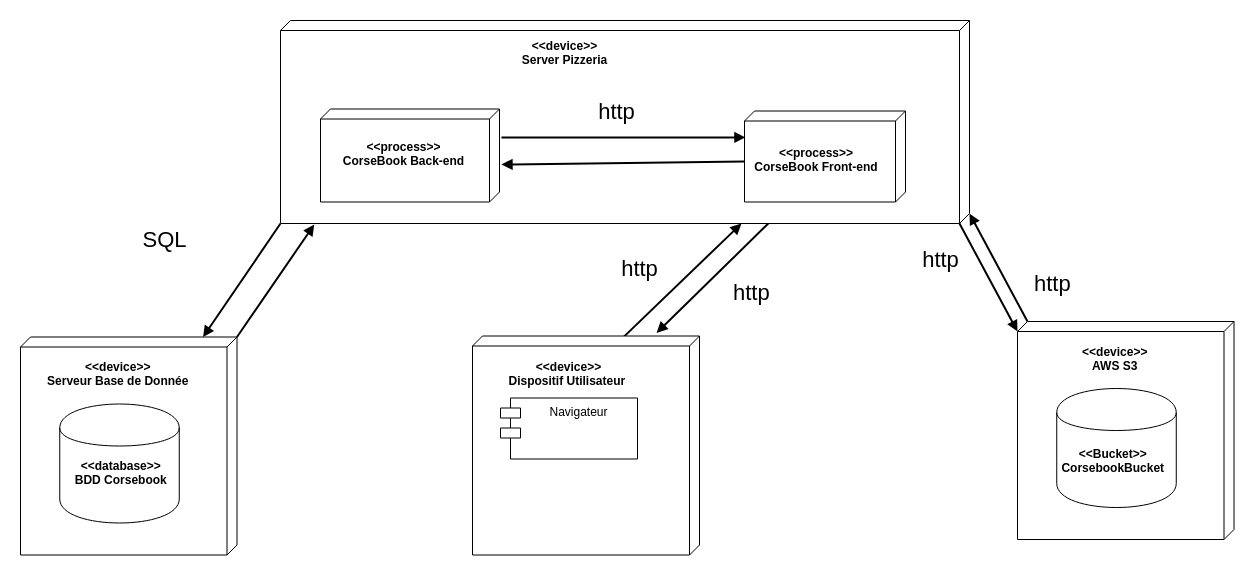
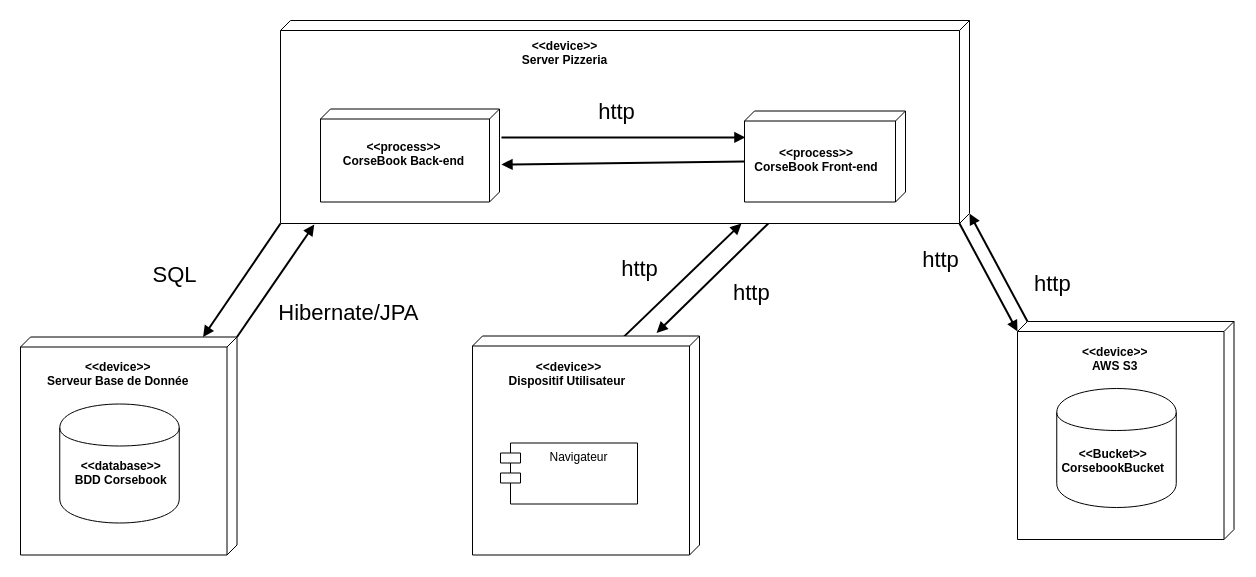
(165, 240) -> (175, 275)
none -> (352, 313)
(569, 429) -> (569, 474)
